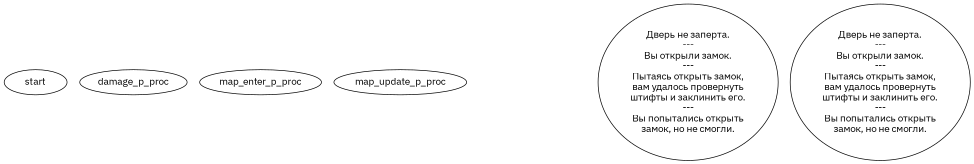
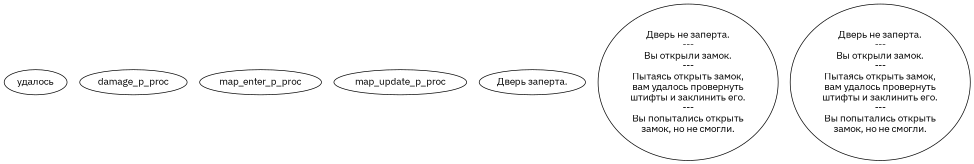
(36, 82) -> (36, 82)
none -> (532, 82)
